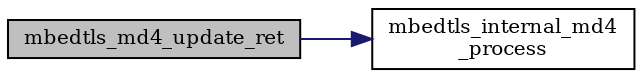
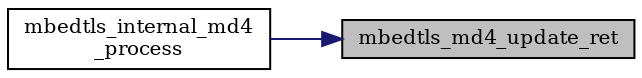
(326, 39) -> (296, 39)
